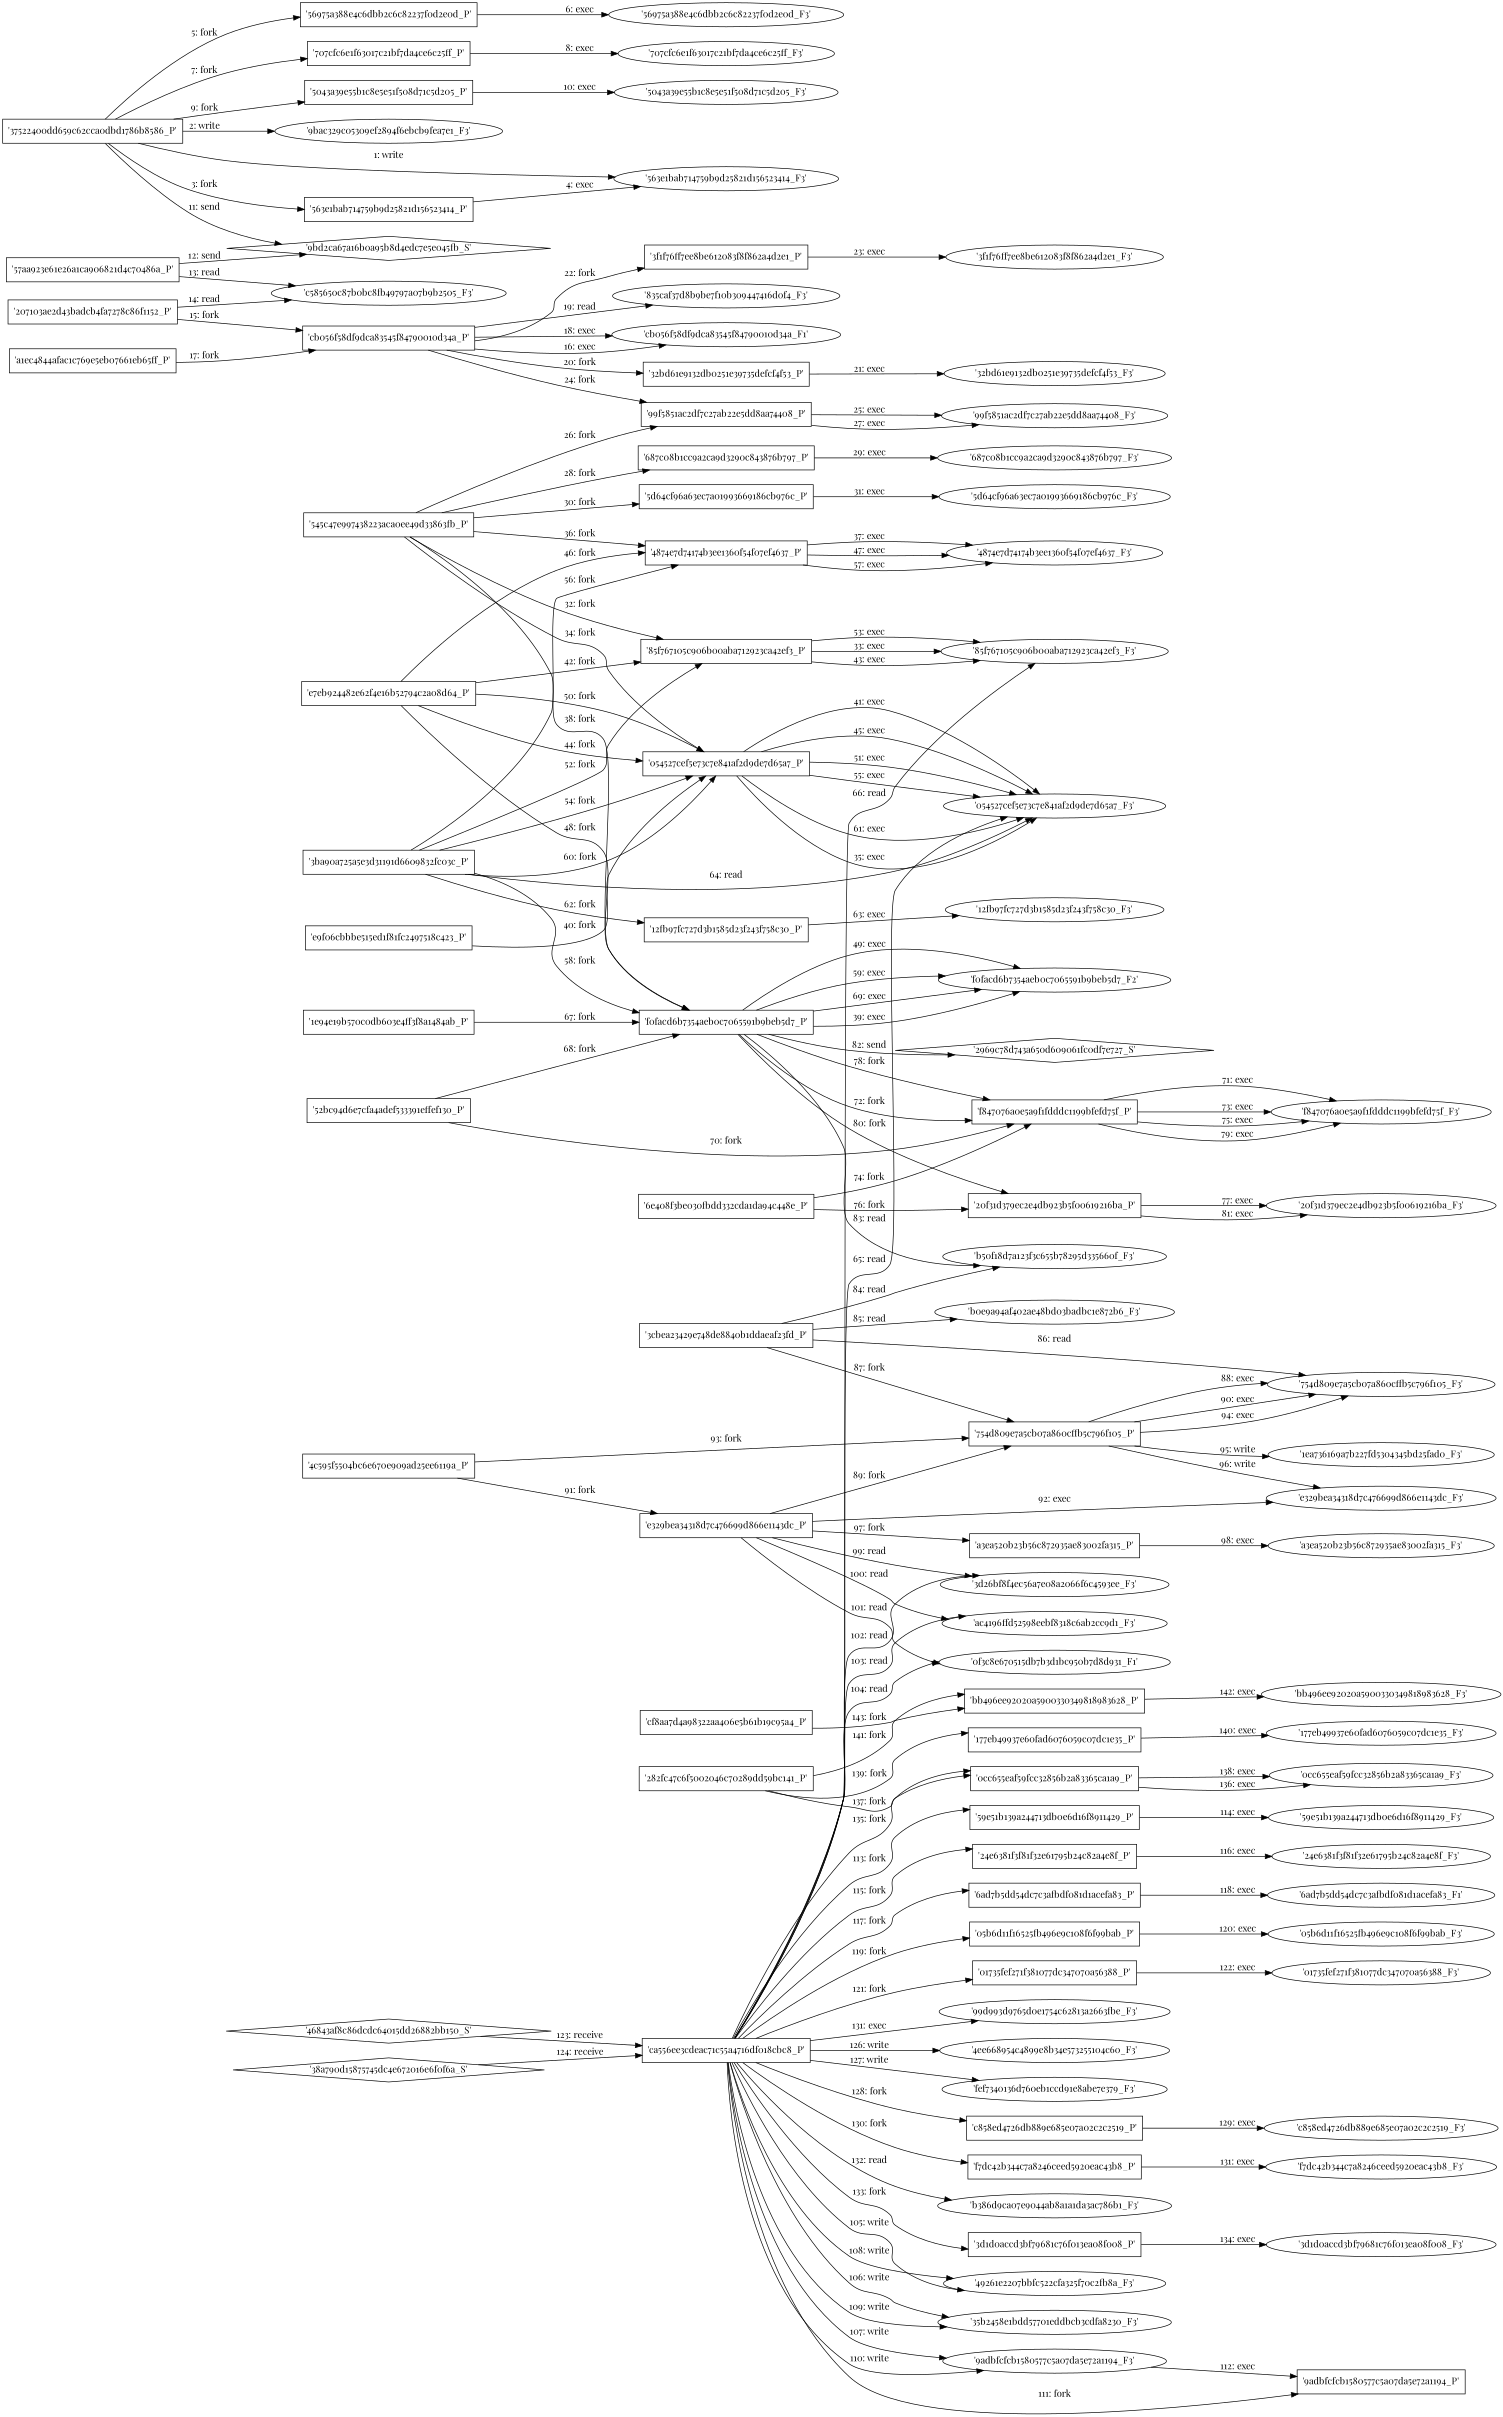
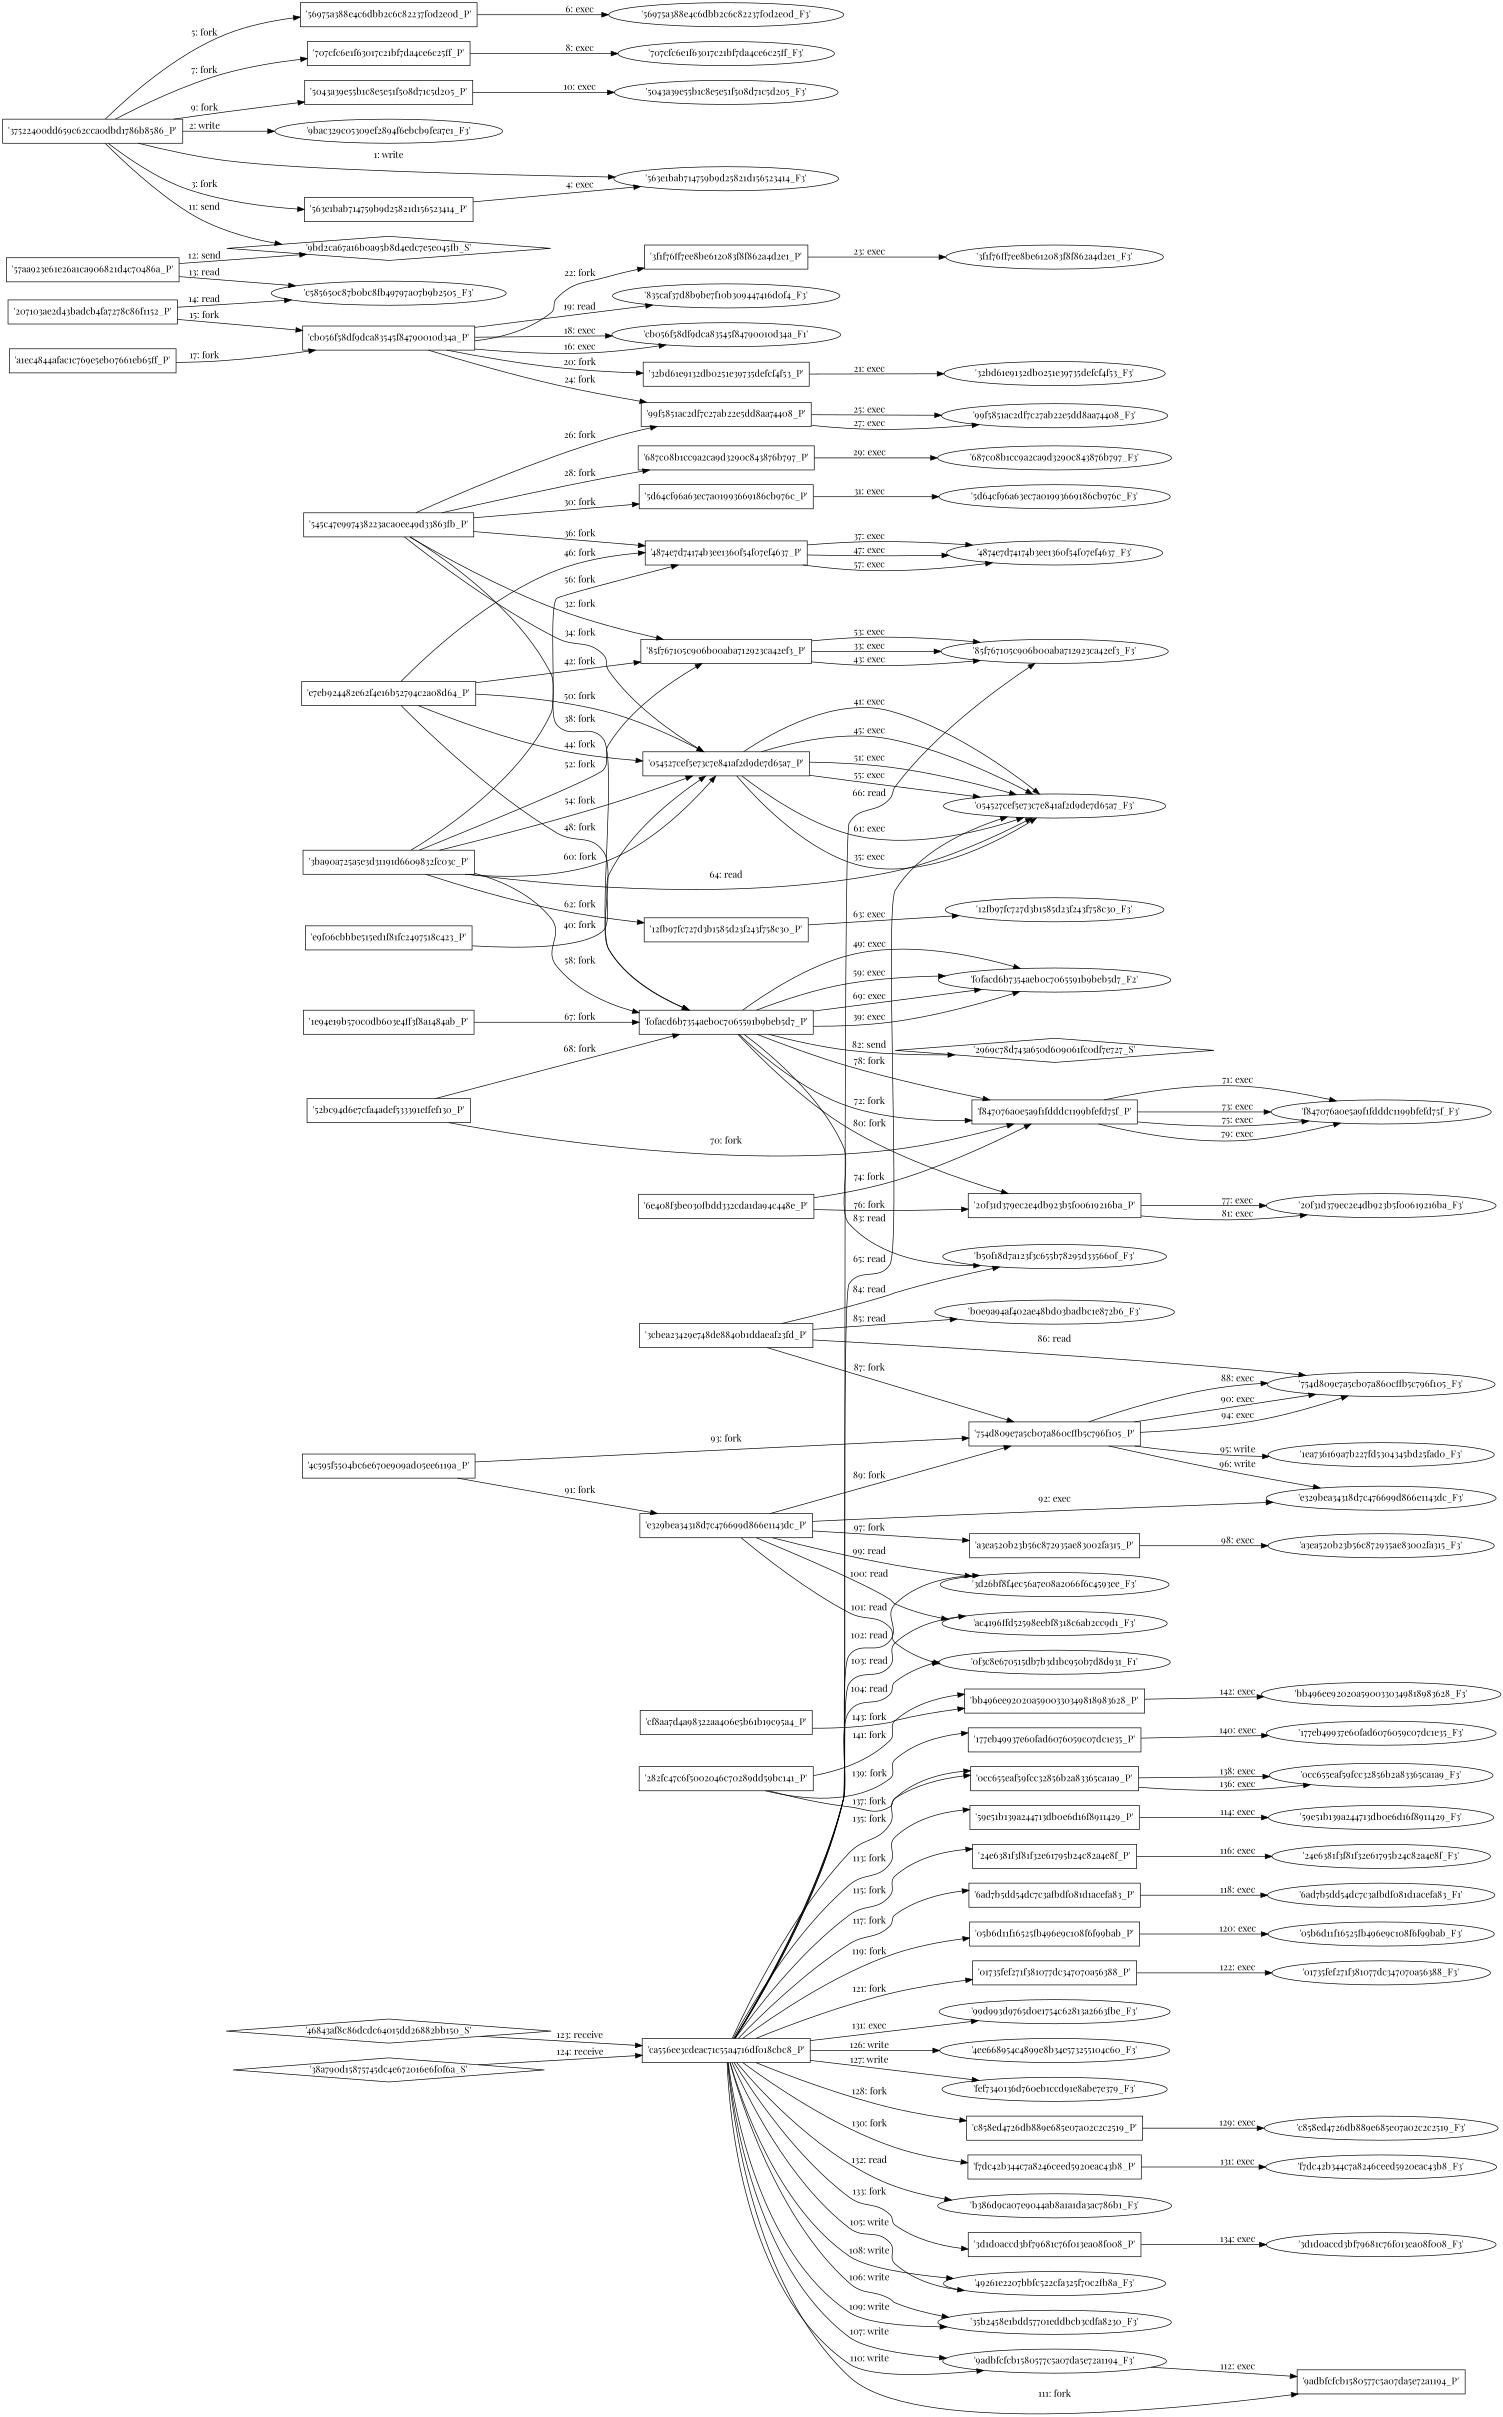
(389, 1466) -> (389, 1466)
